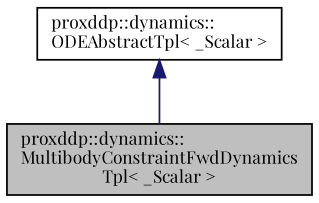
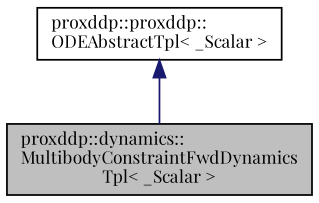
(159, 34) -> (159, 34)
